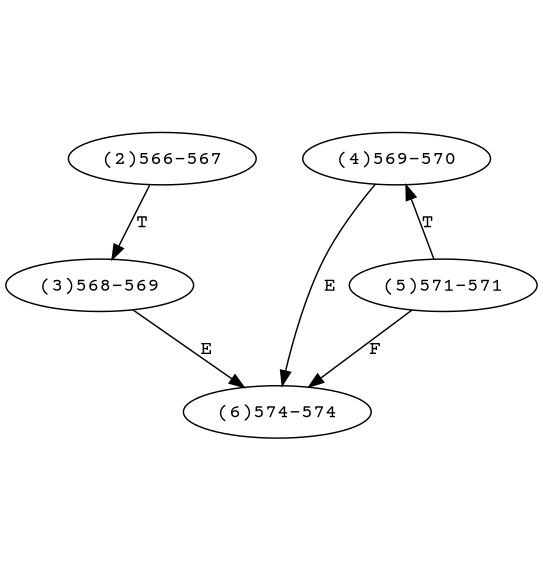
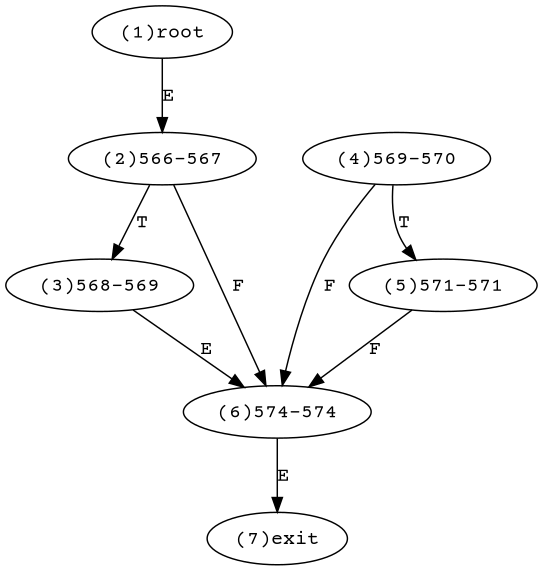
none -> (162, 32)
(423, 229) -> (394, 218)
none -> (217, 279)
(330, 285) -> (330, 285)
none -> (277, 539)
